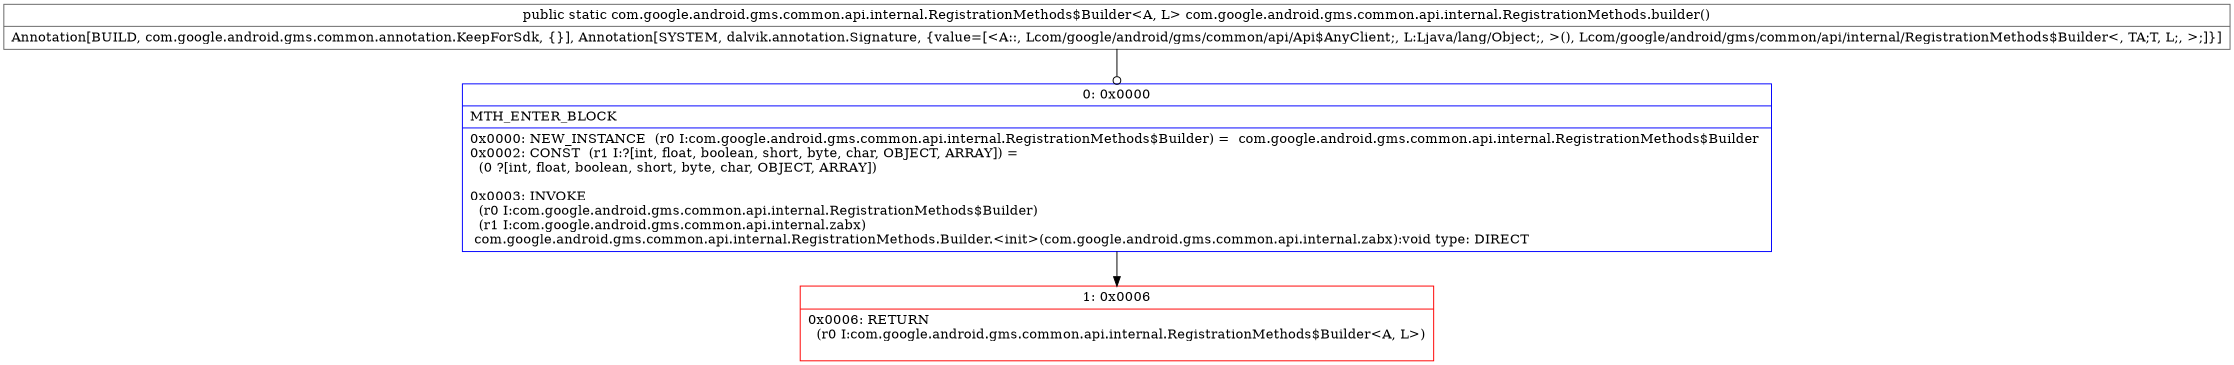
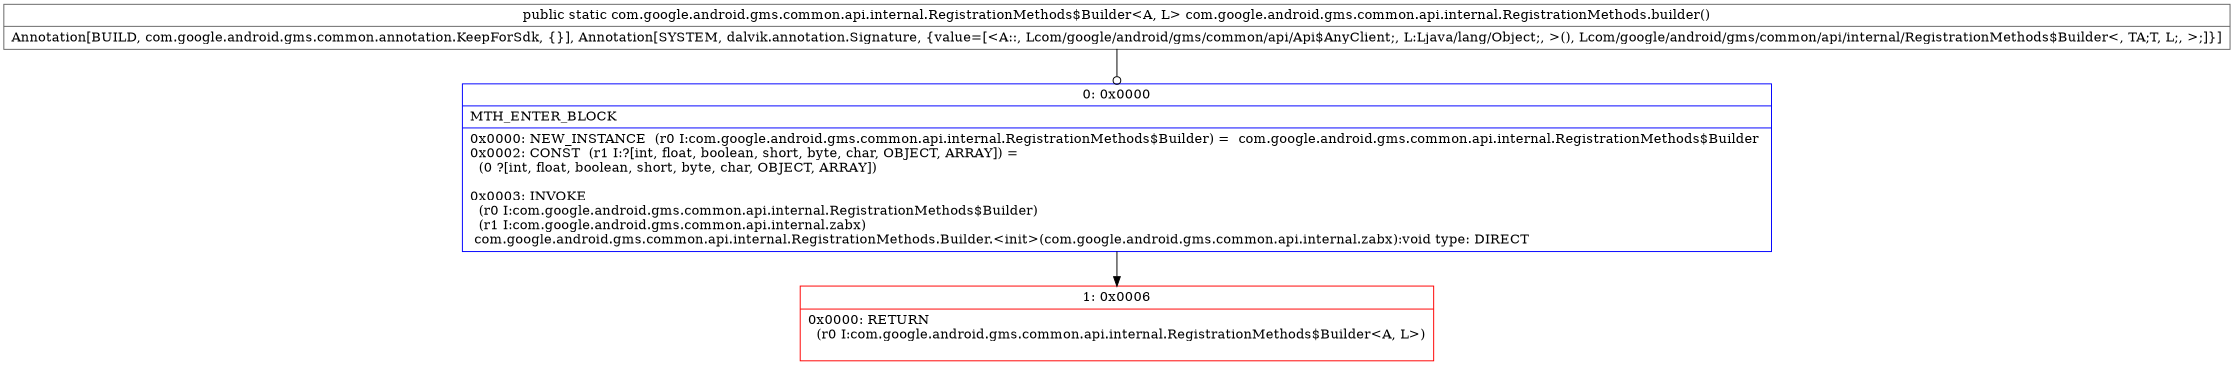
(873, 320) -> (873, 320)
